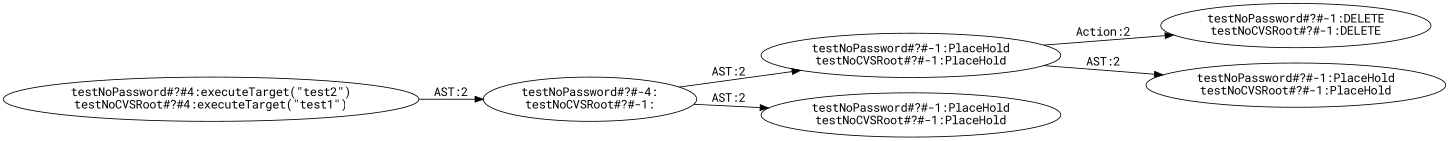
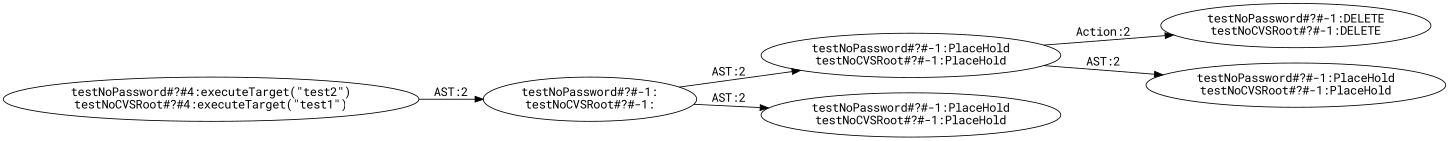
(590, 99) -> (590, 99)
